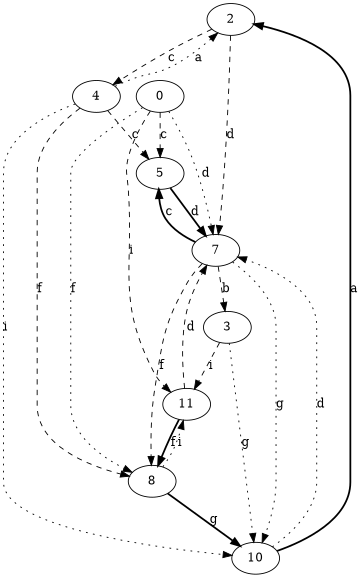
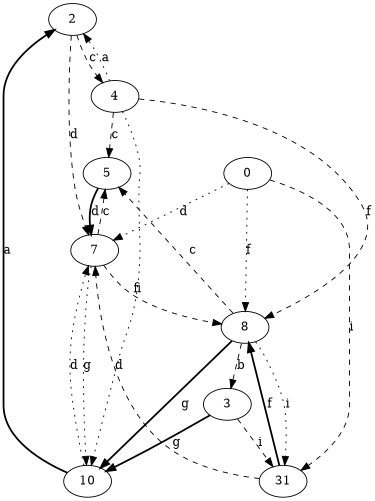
(160, 130) -> (179, 253)
(171, 225) -> (101, 216)
(221, 284) -> (237, 362)
(187, 404) -> (283, 481)
(241, 438) -> (167, 439)
